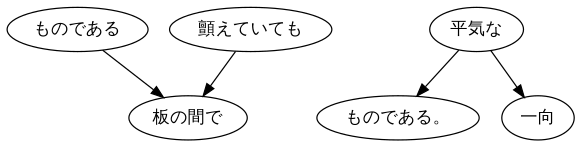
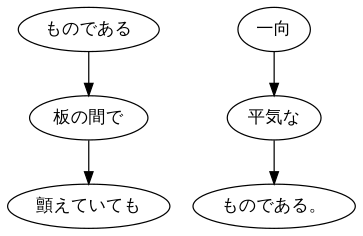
(223, 69) -> (89, 156)
(504, 69) -> (274, 68)
